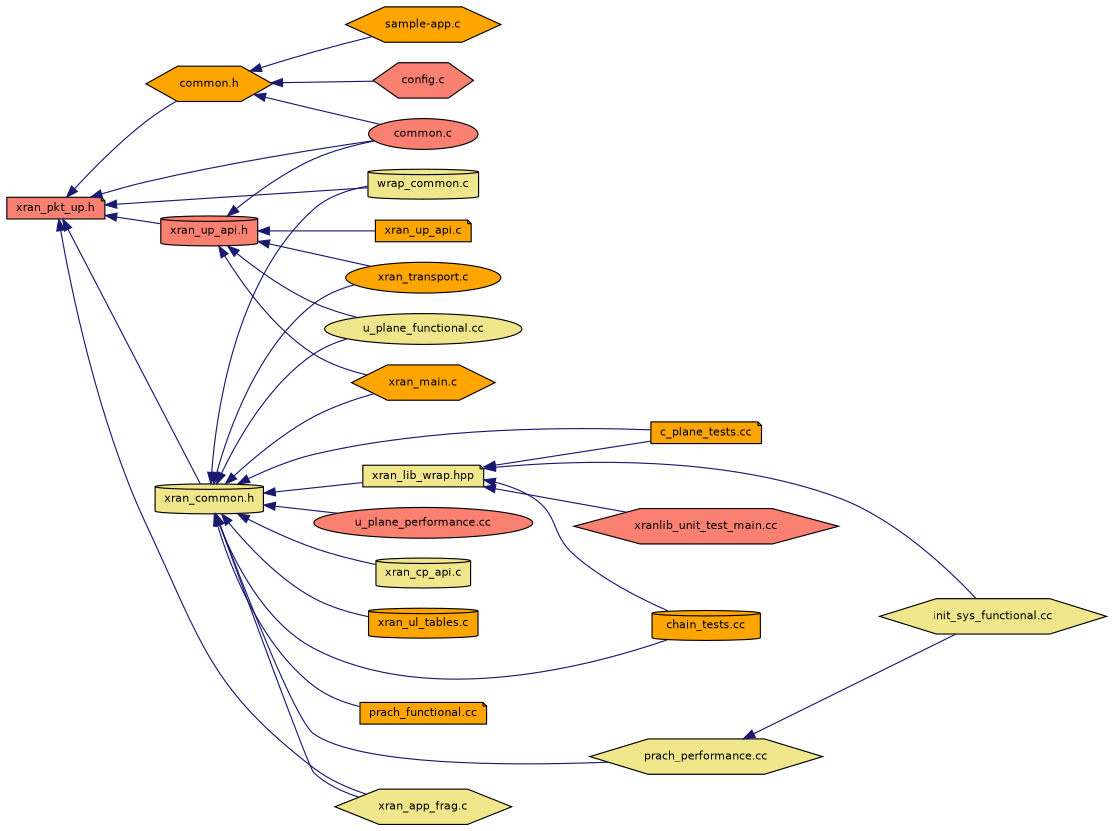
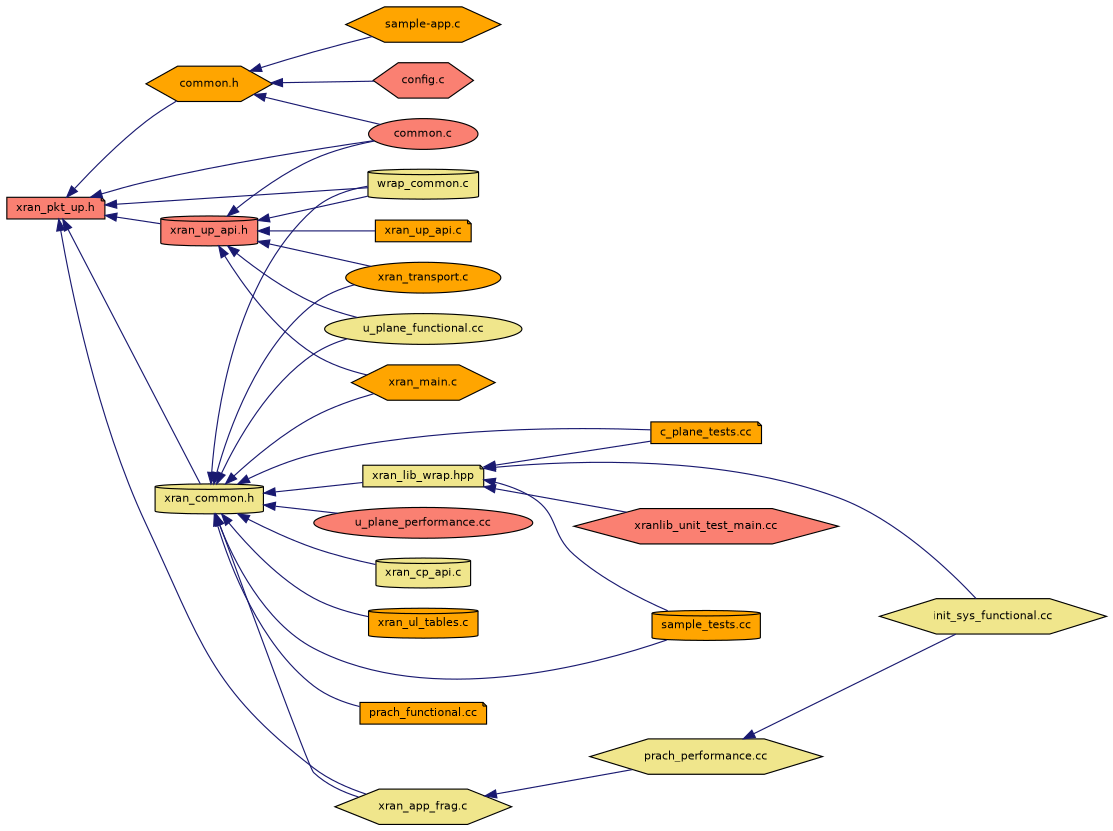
none -> (301, 211)
(706, 625) -> (706, 625)
(345, 747) -> (564, 782)
